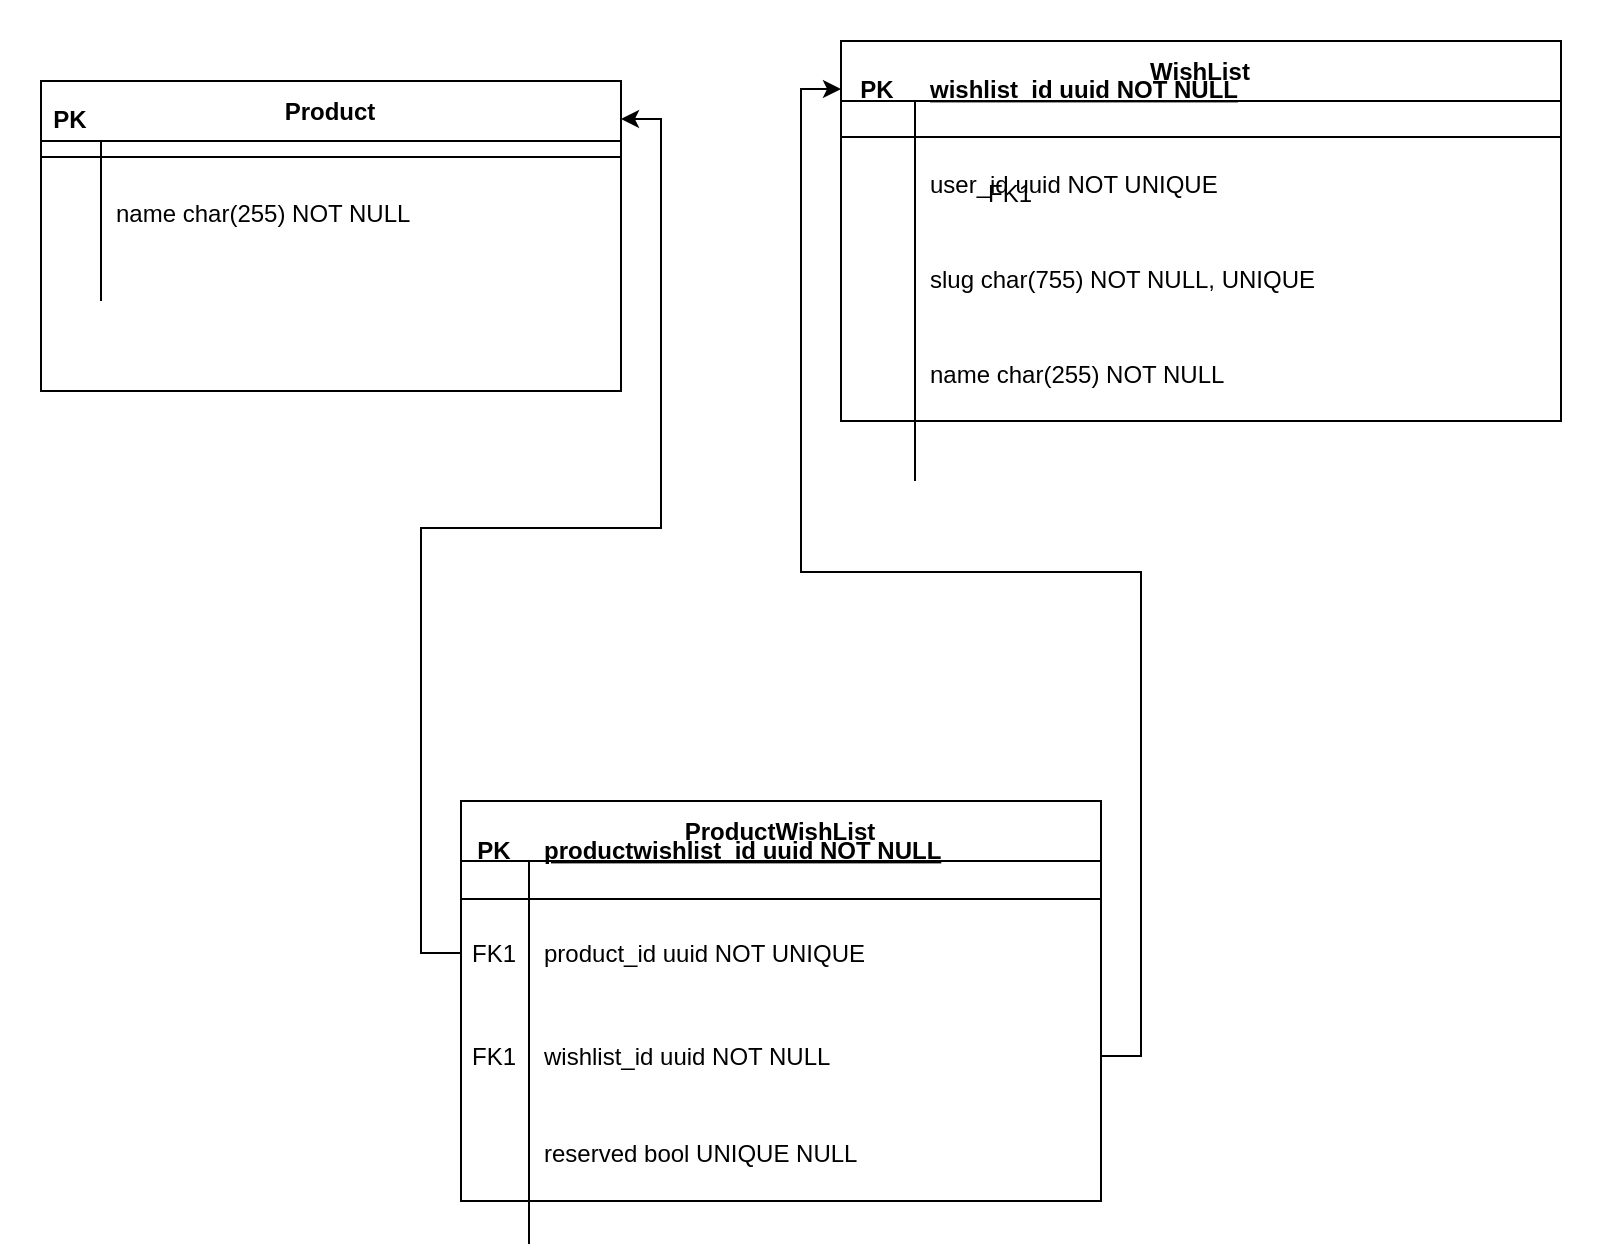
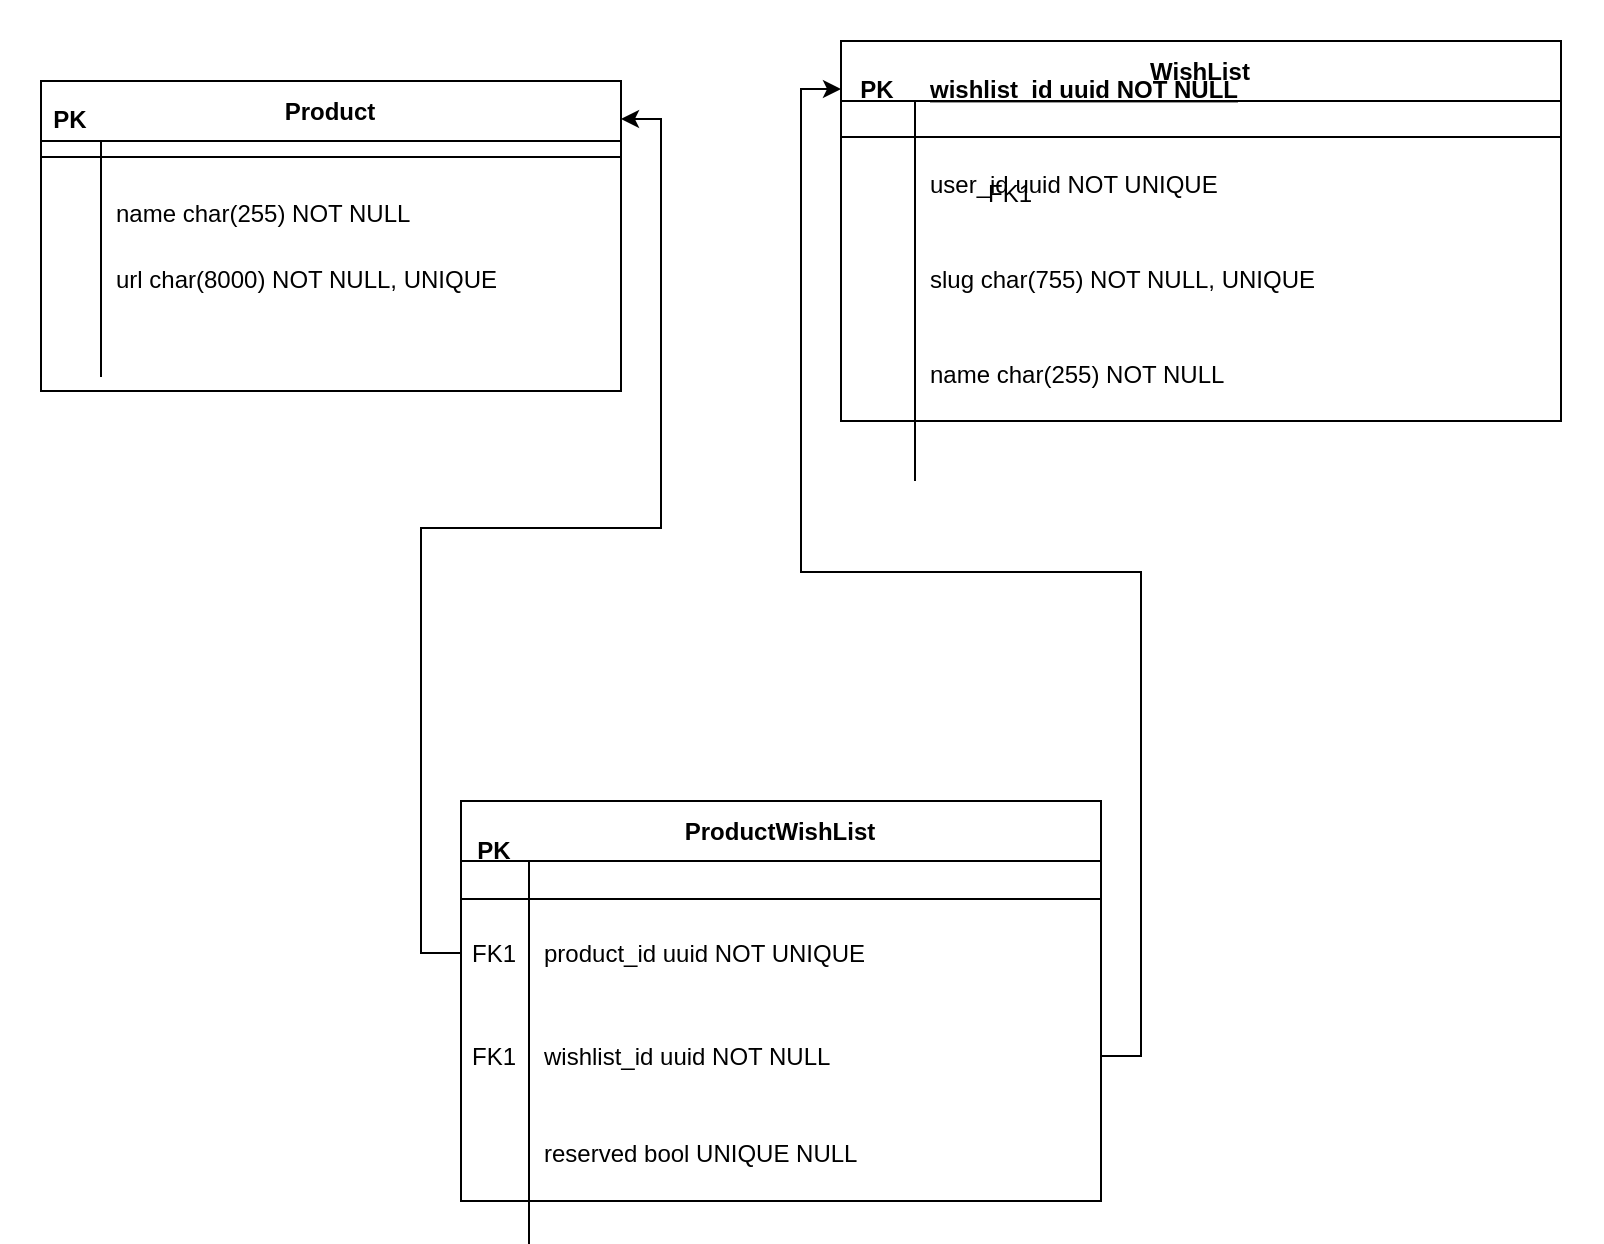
none -> (361, 279)
(815, 850) -> none
